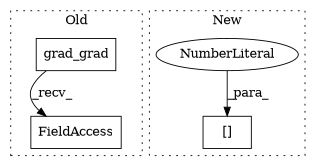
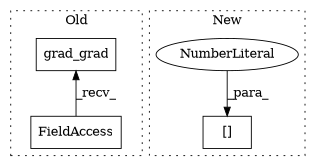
(31, 89) -> (76, 98)
